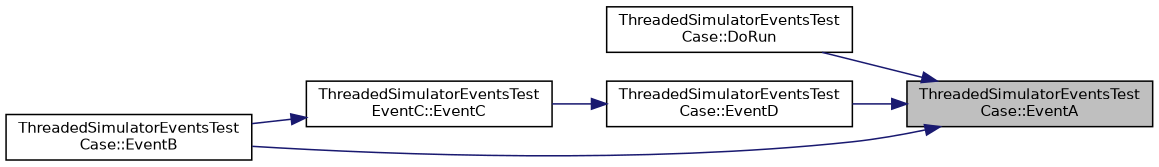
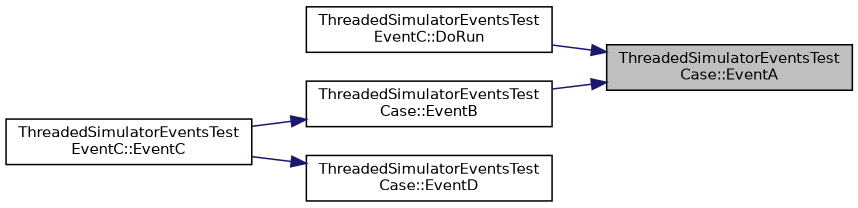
(730, 30) -> (429, 30)
(872, 104) -> none
(271, 121) -> (271, 124)
